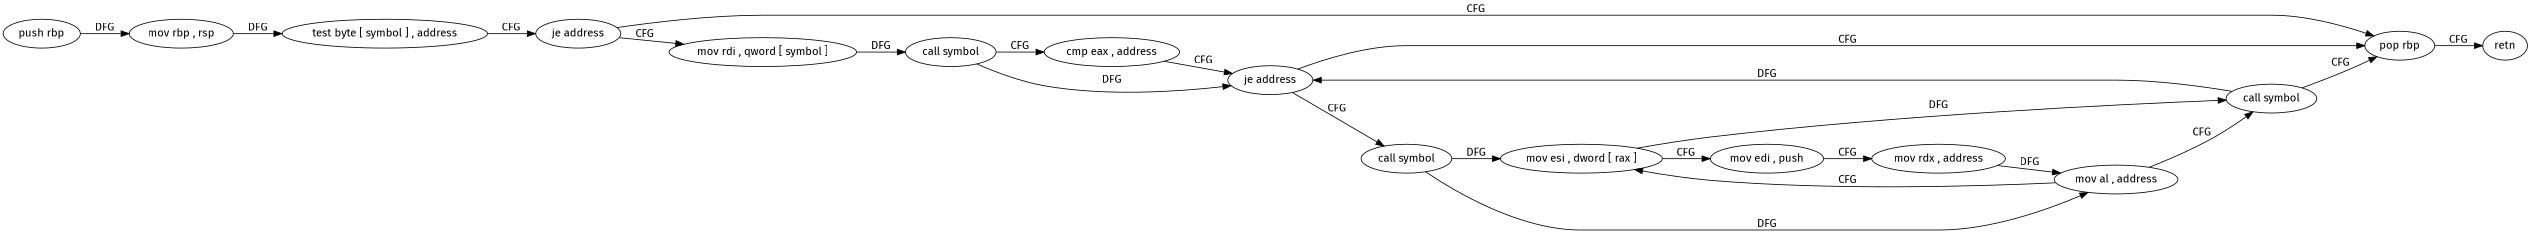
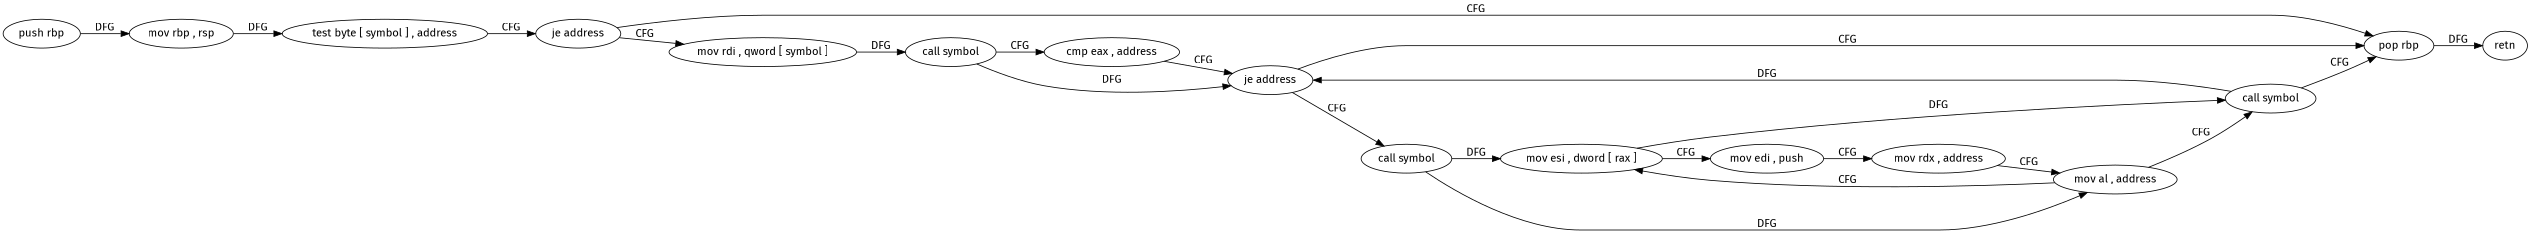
(2459, 40) -> (2458, 40)
(2030, 162) -> (2029, 162)
